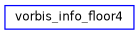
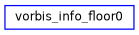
(69, 17) -> (69, 17)
